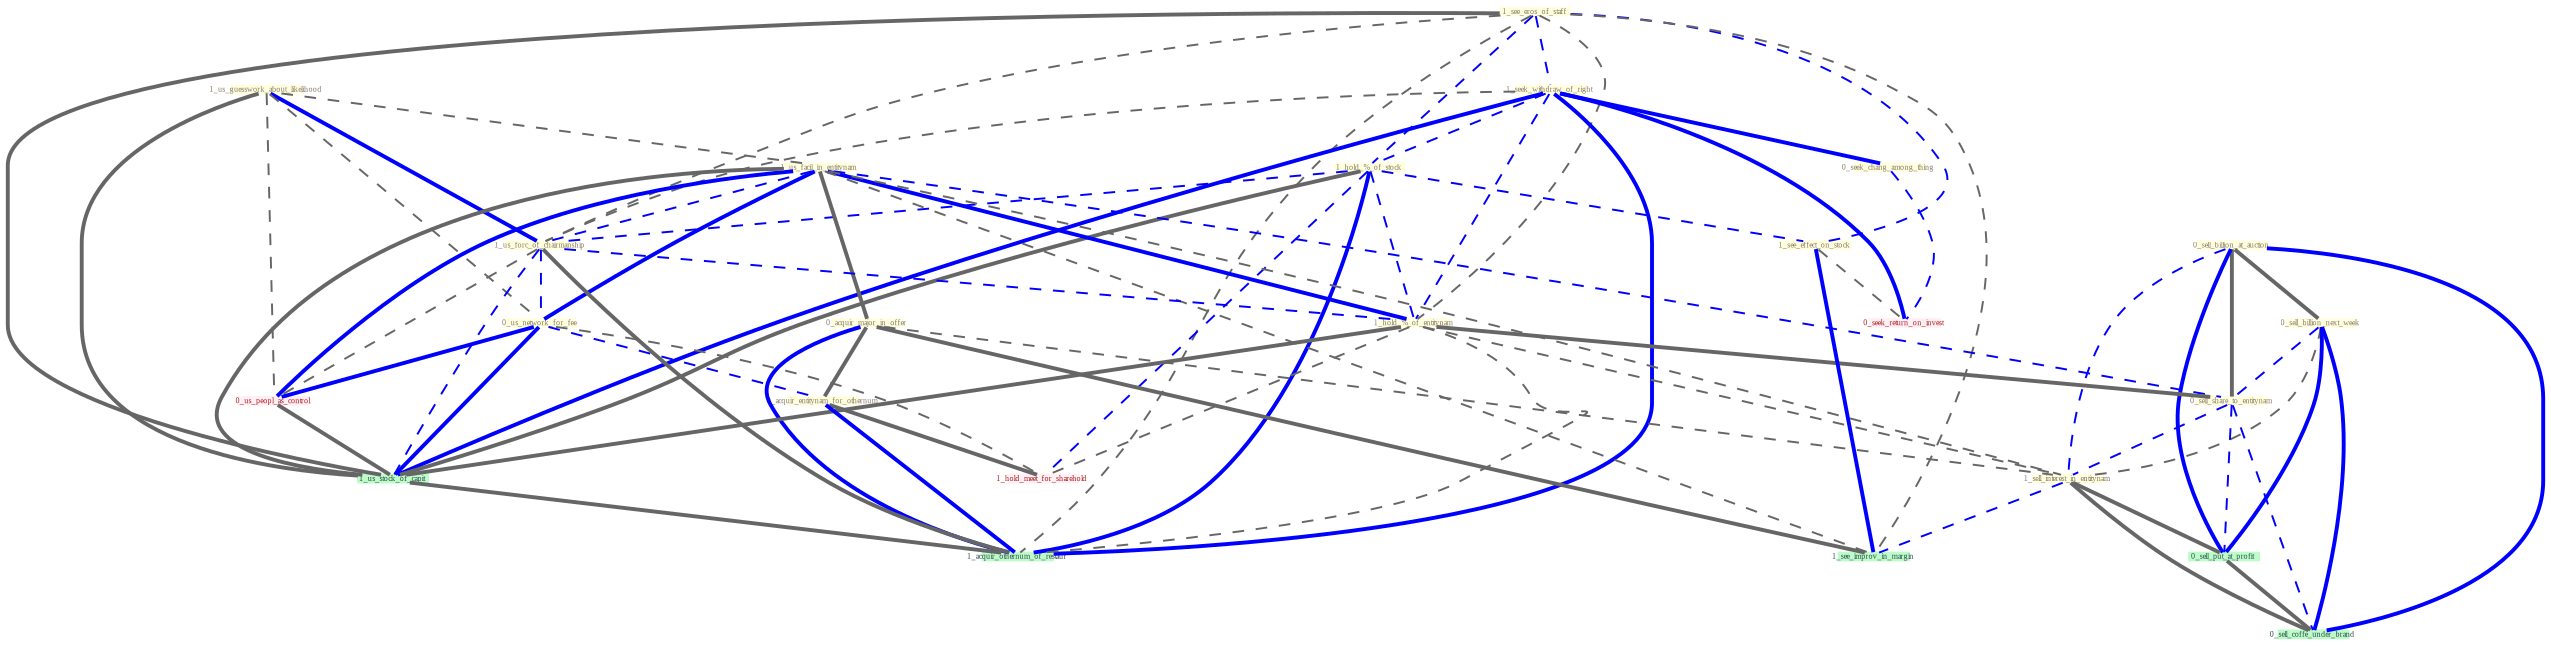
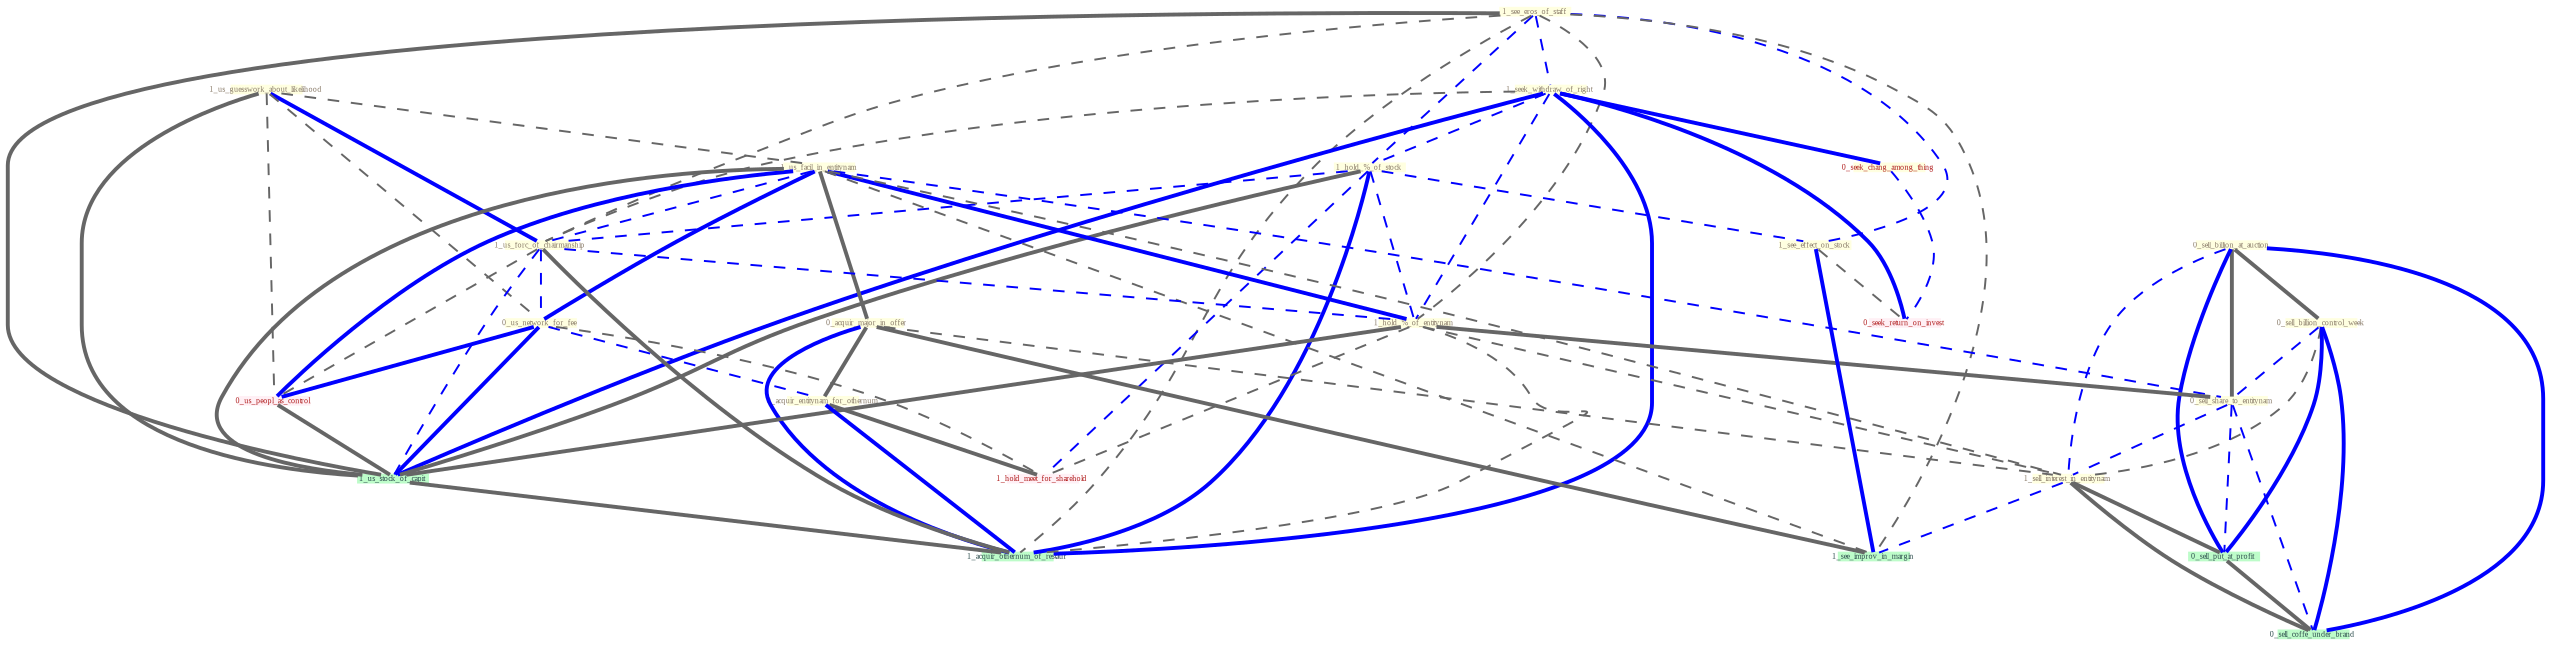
(1889, 167) -> (1889, 167)
(2321, 323) -> (2321, 323)
